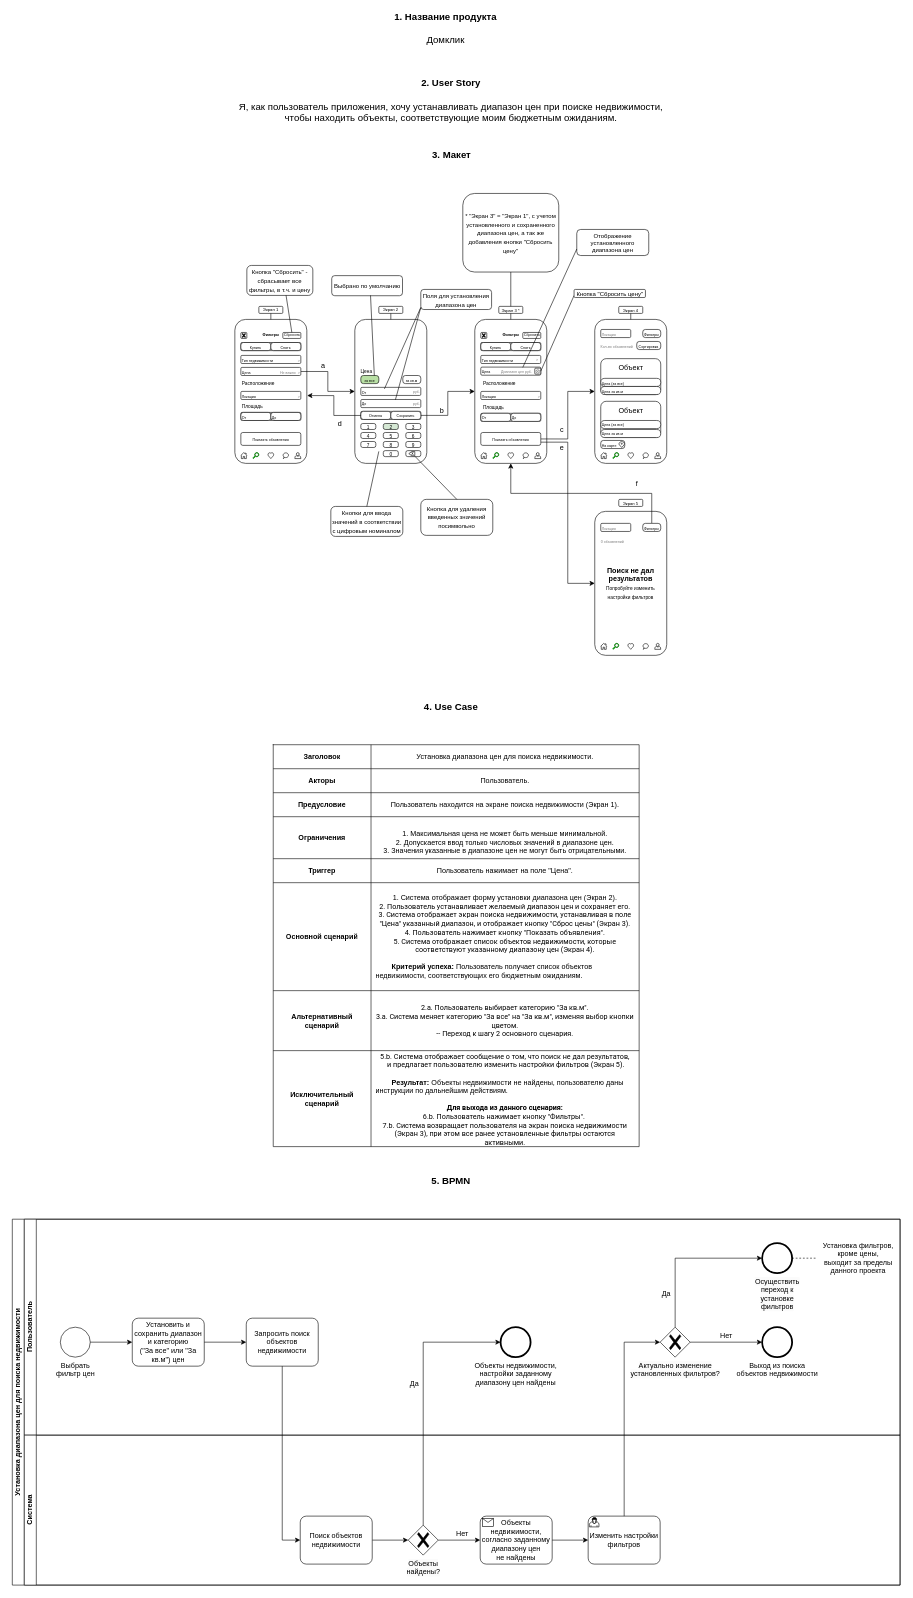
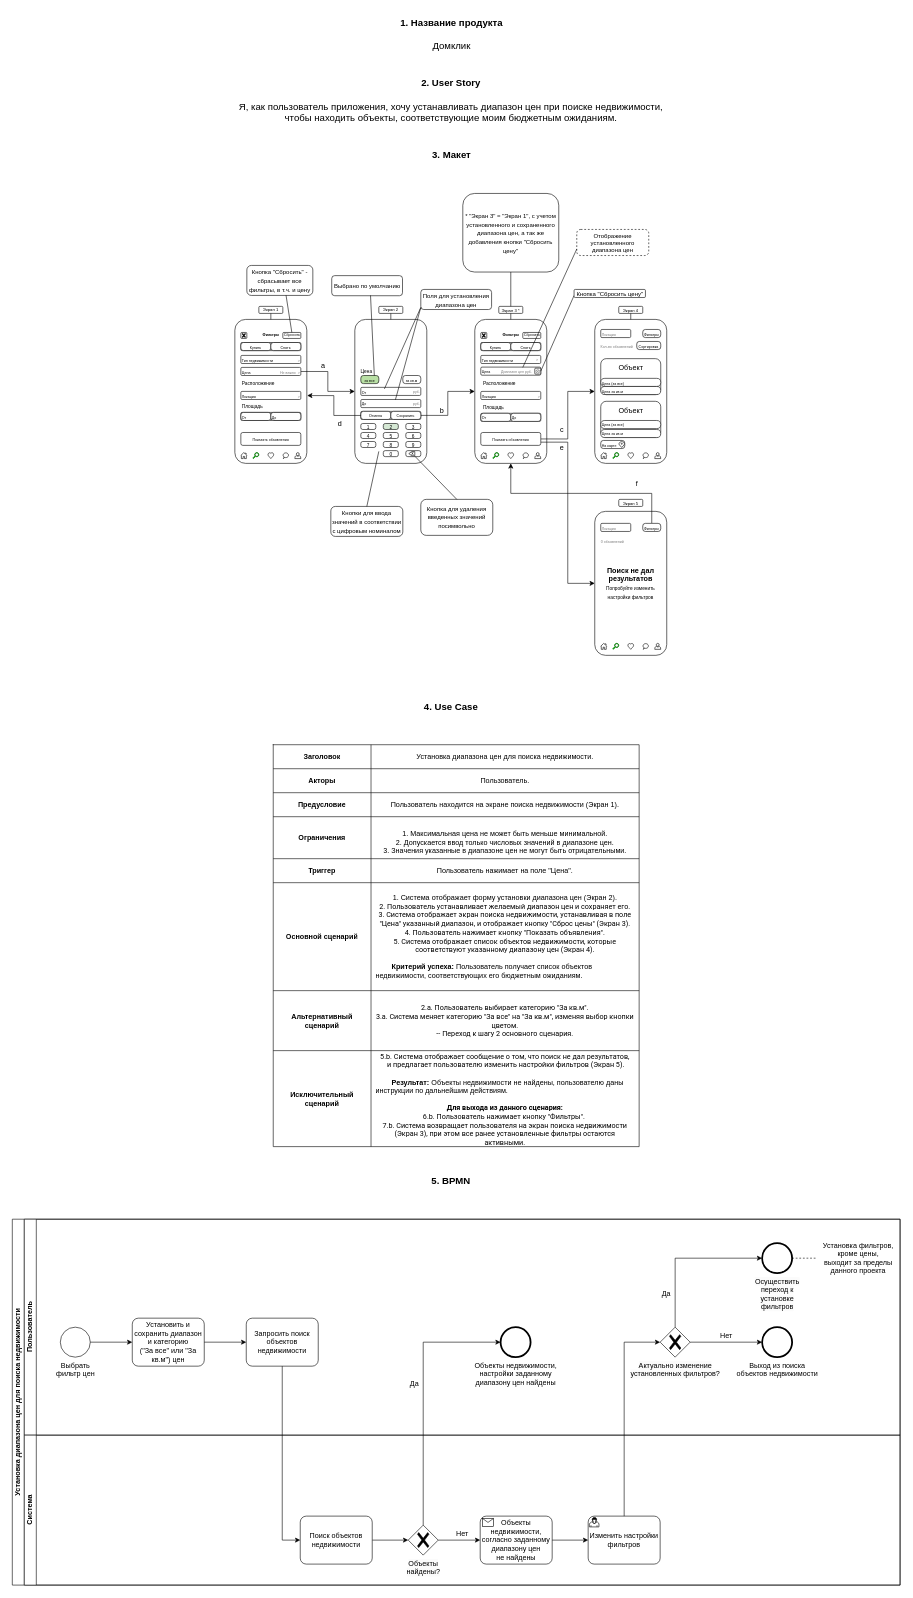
(446, 29) -> (452, 35)
(613, 243) -> (613, 243)
